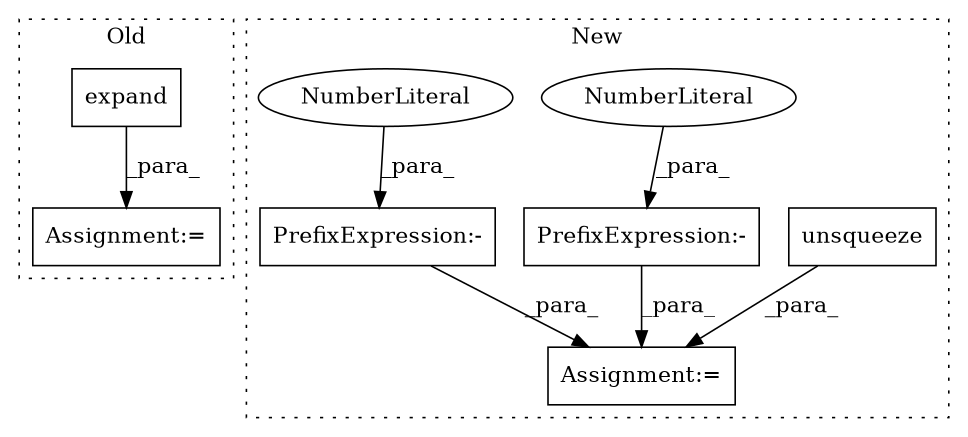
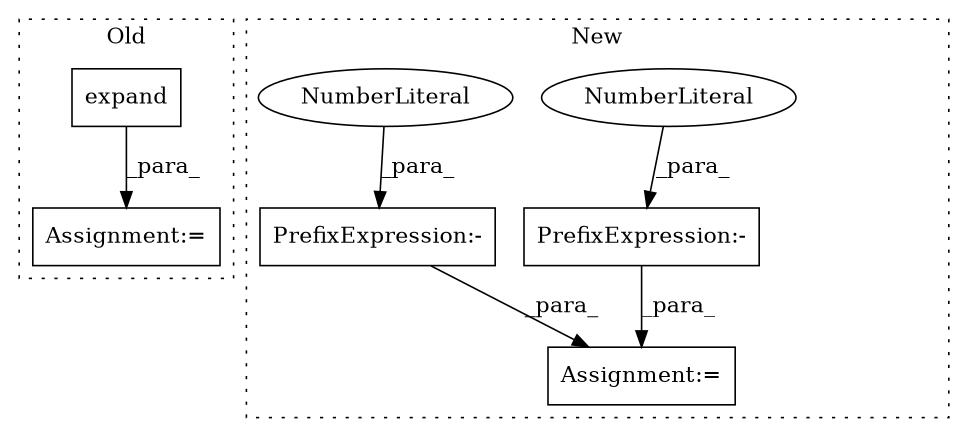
(862, 237) -> none
